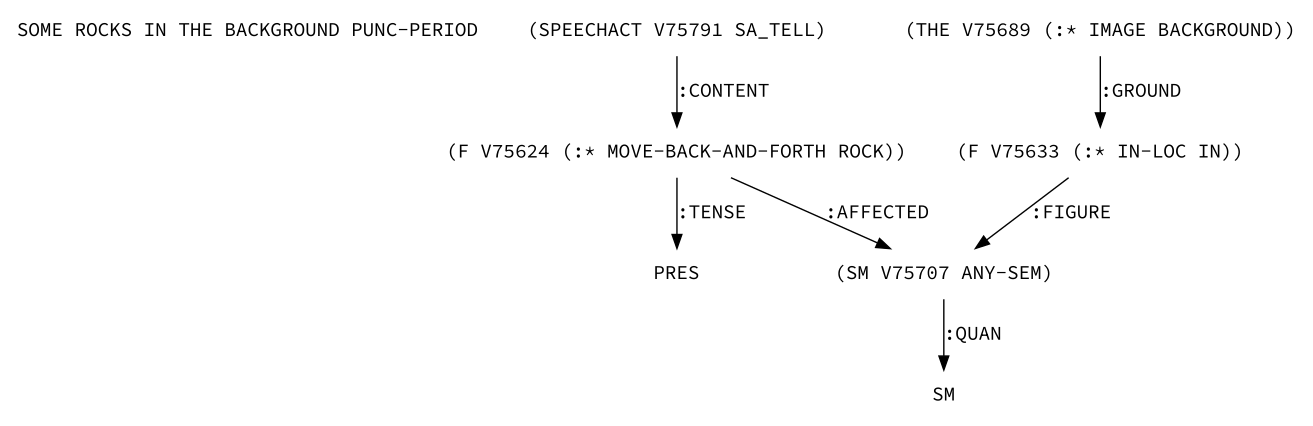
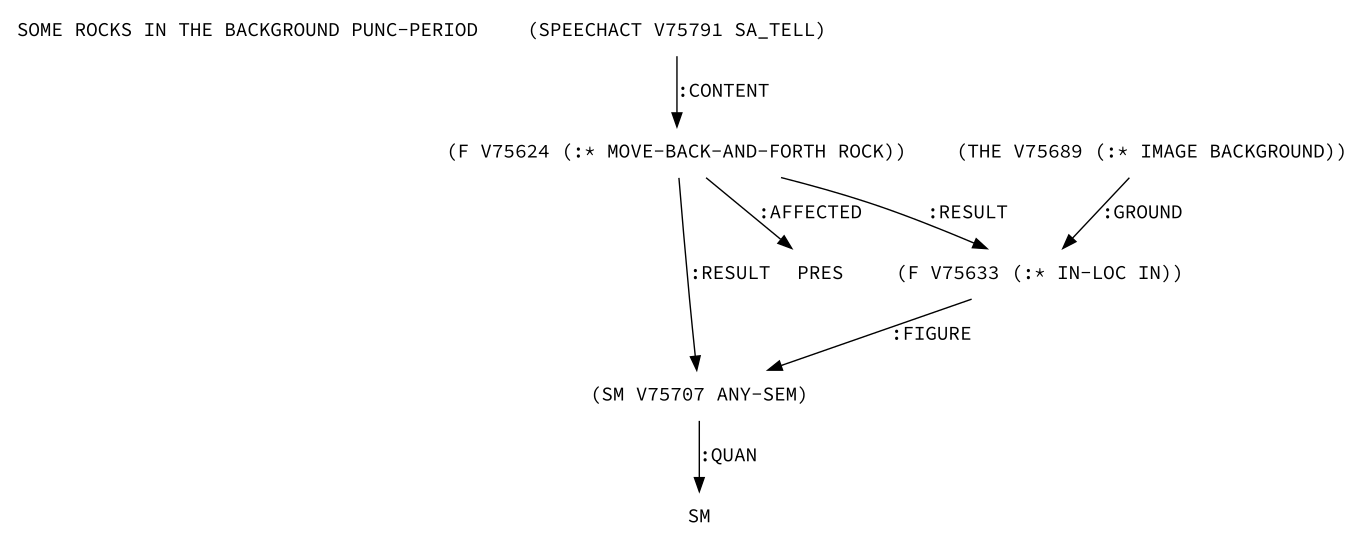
none -> (879, 206)
(712, 213) -> (810, 213)
(877, 213) -> (730, 274)
